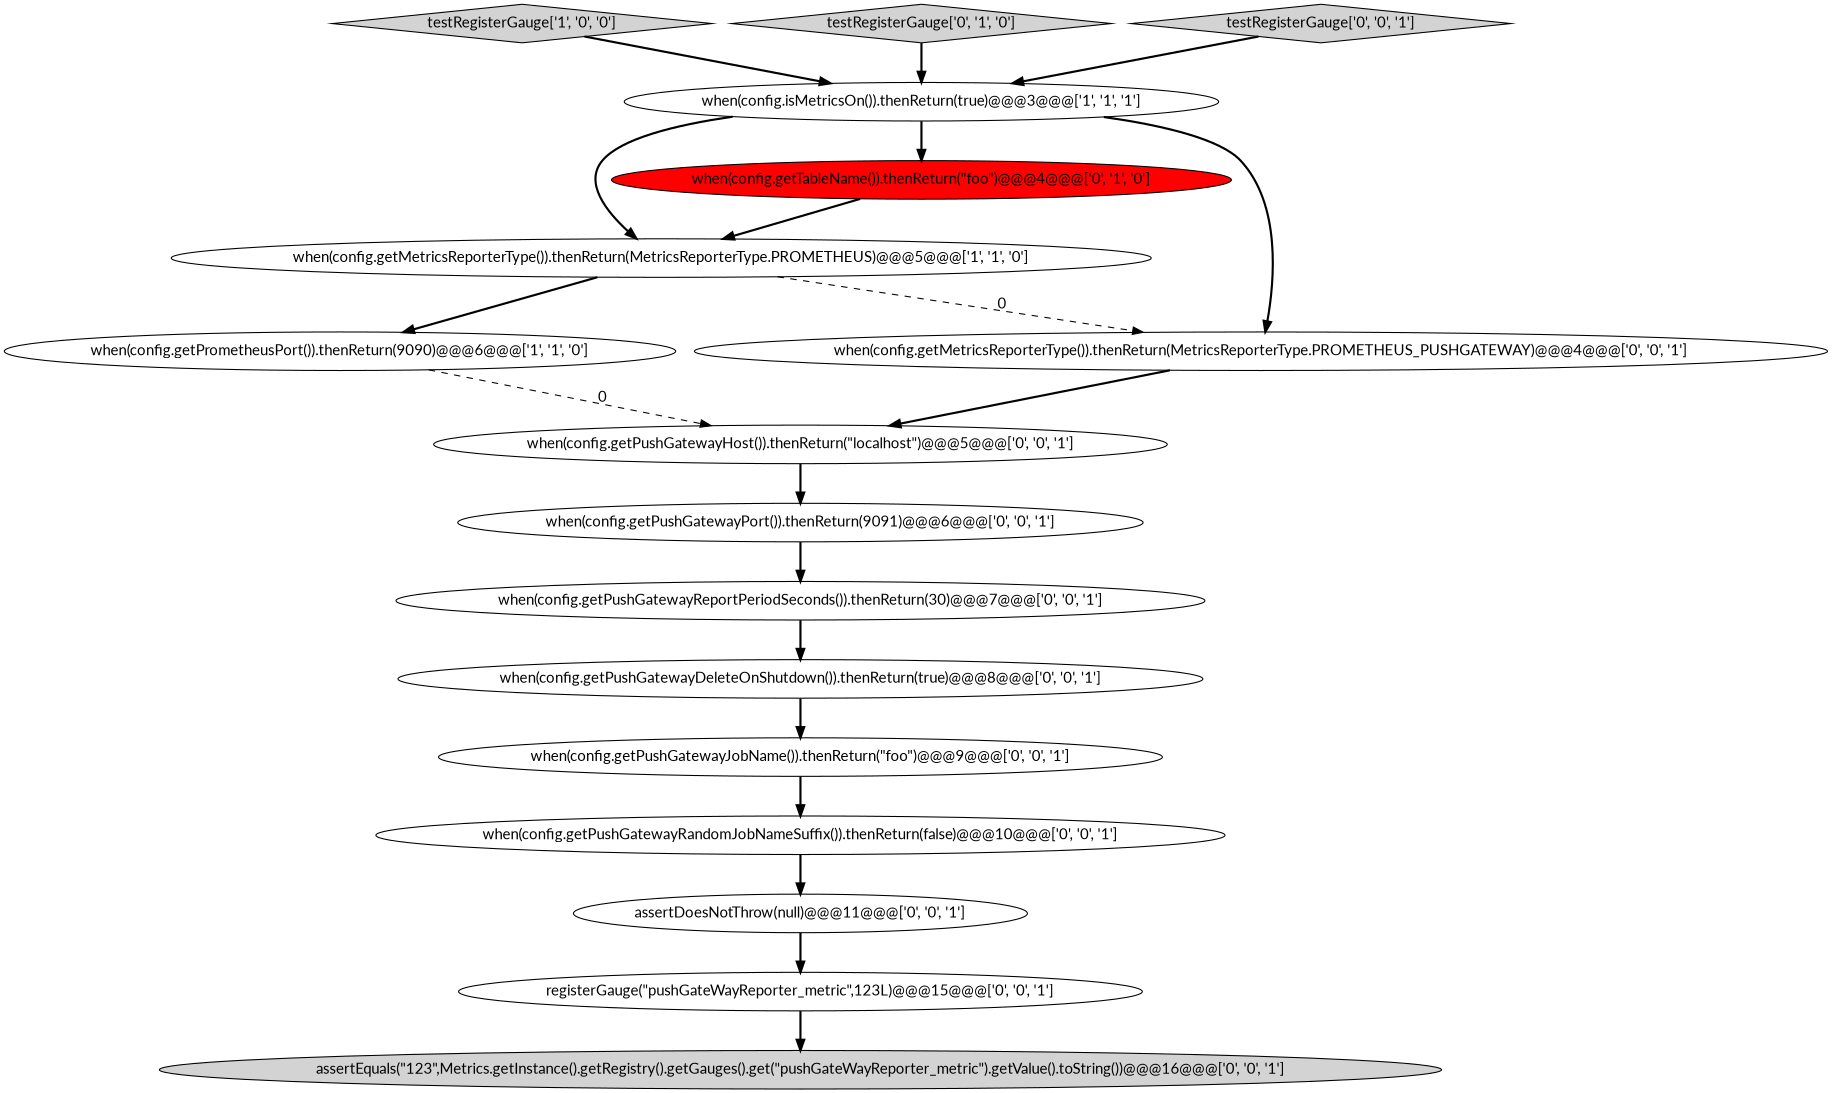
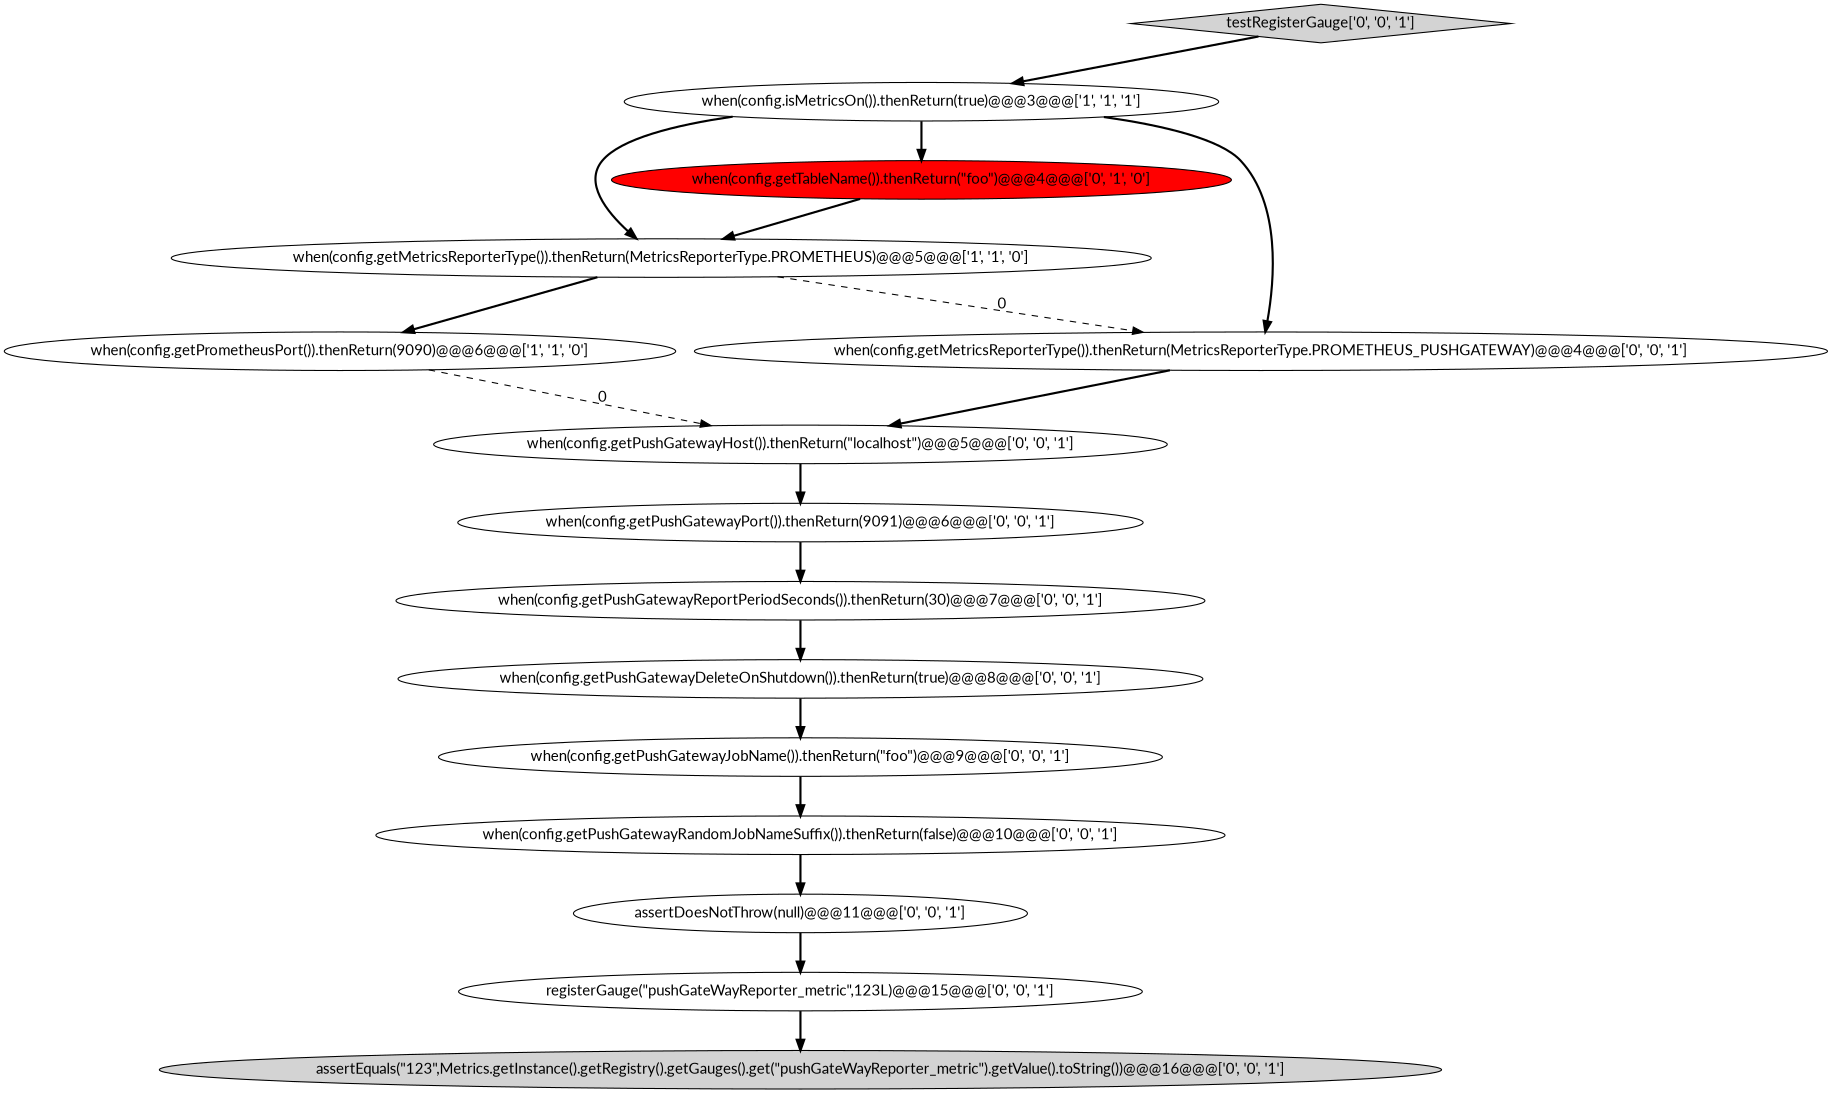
(522, 24) -> none
(921, 24) -> none
